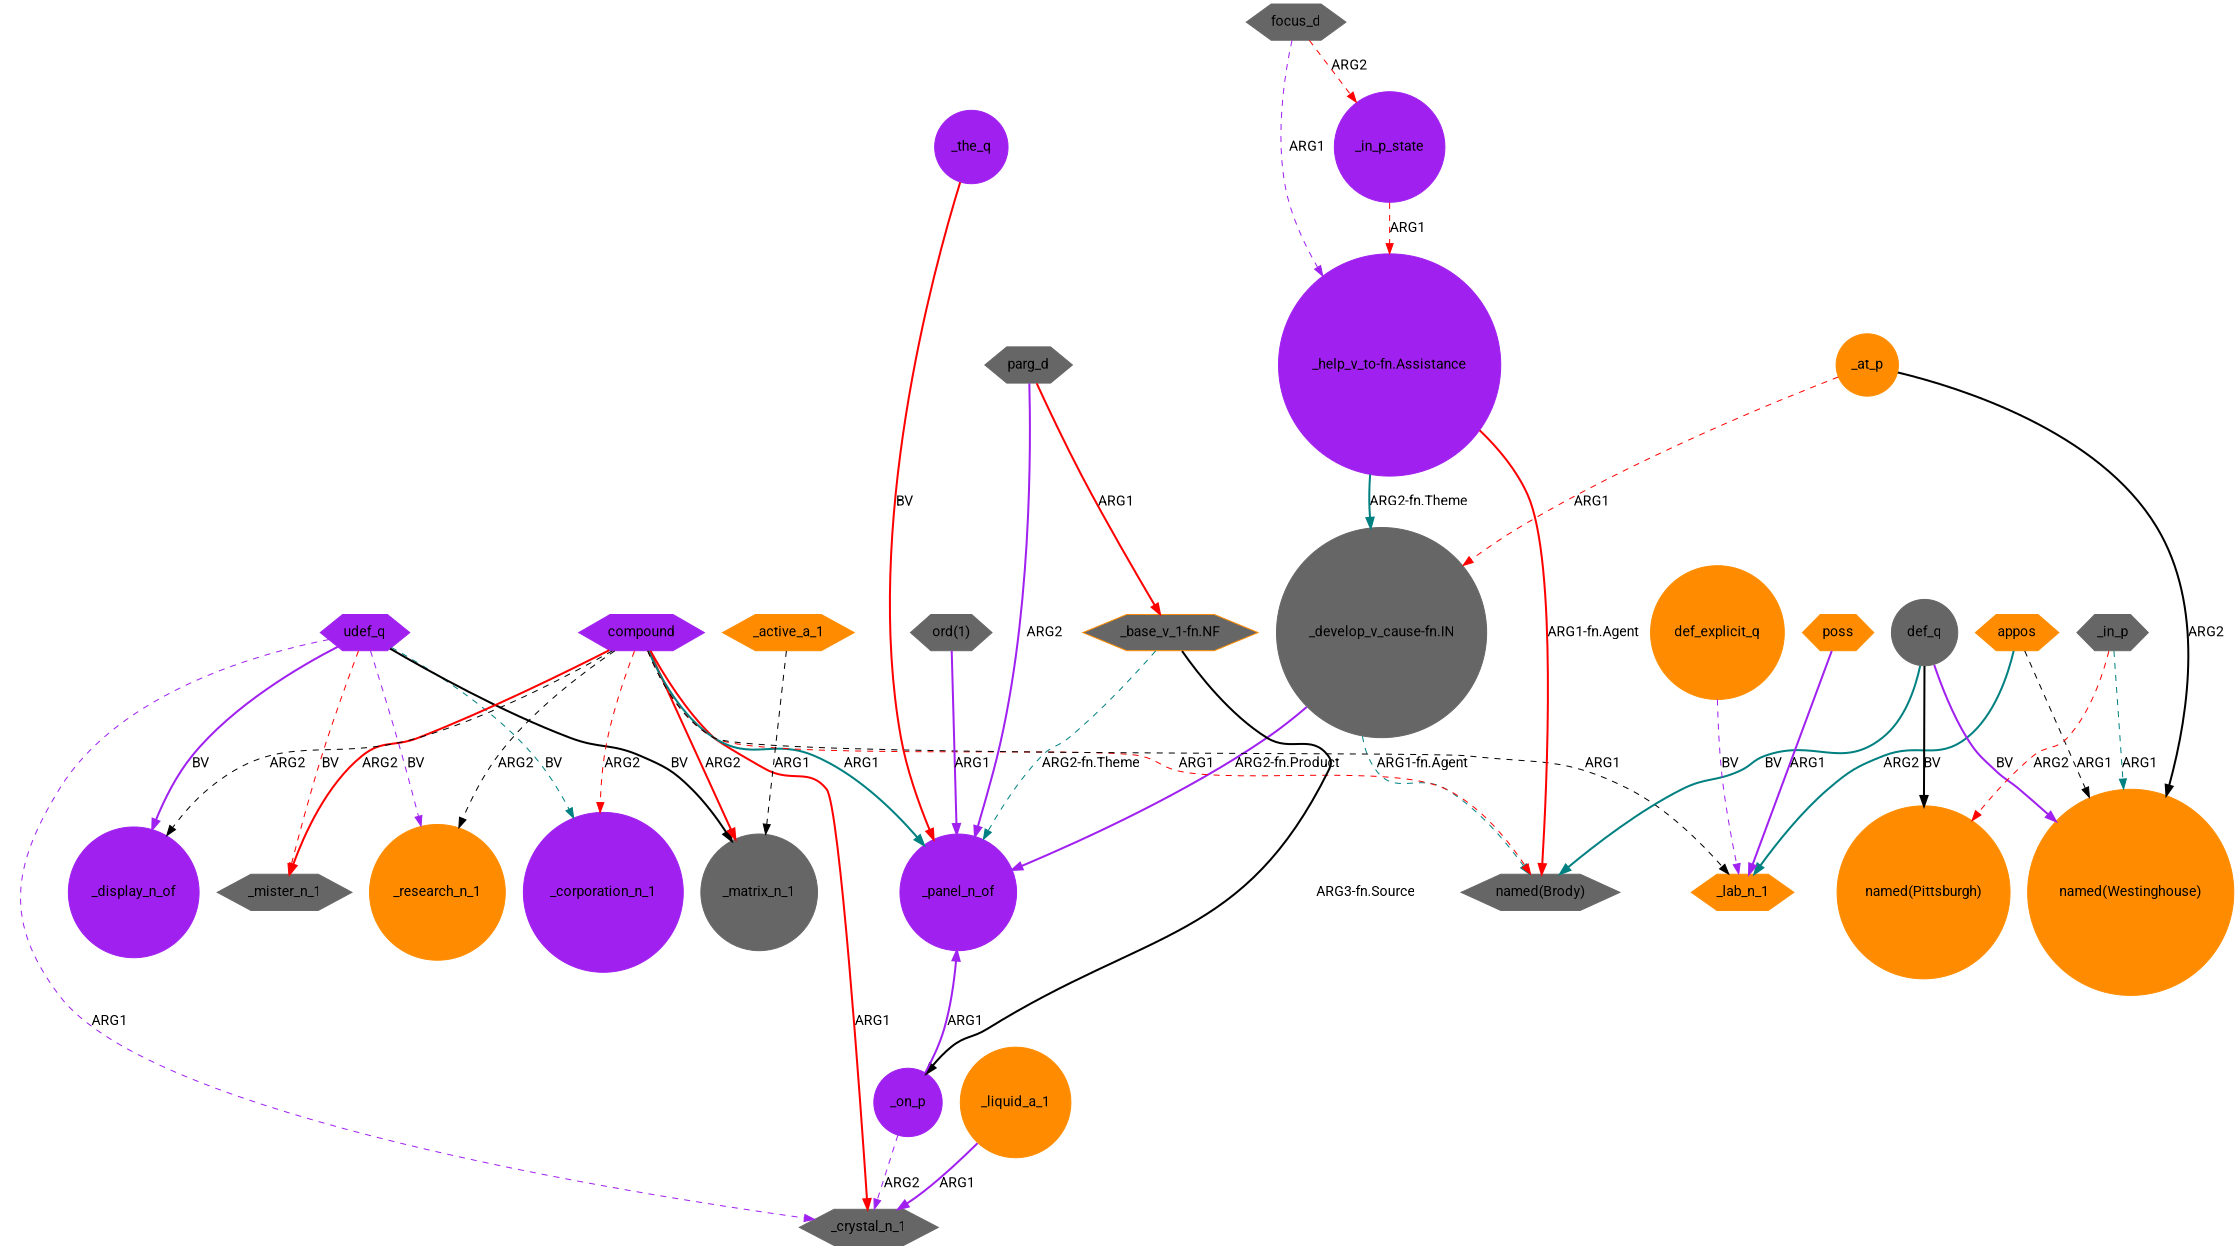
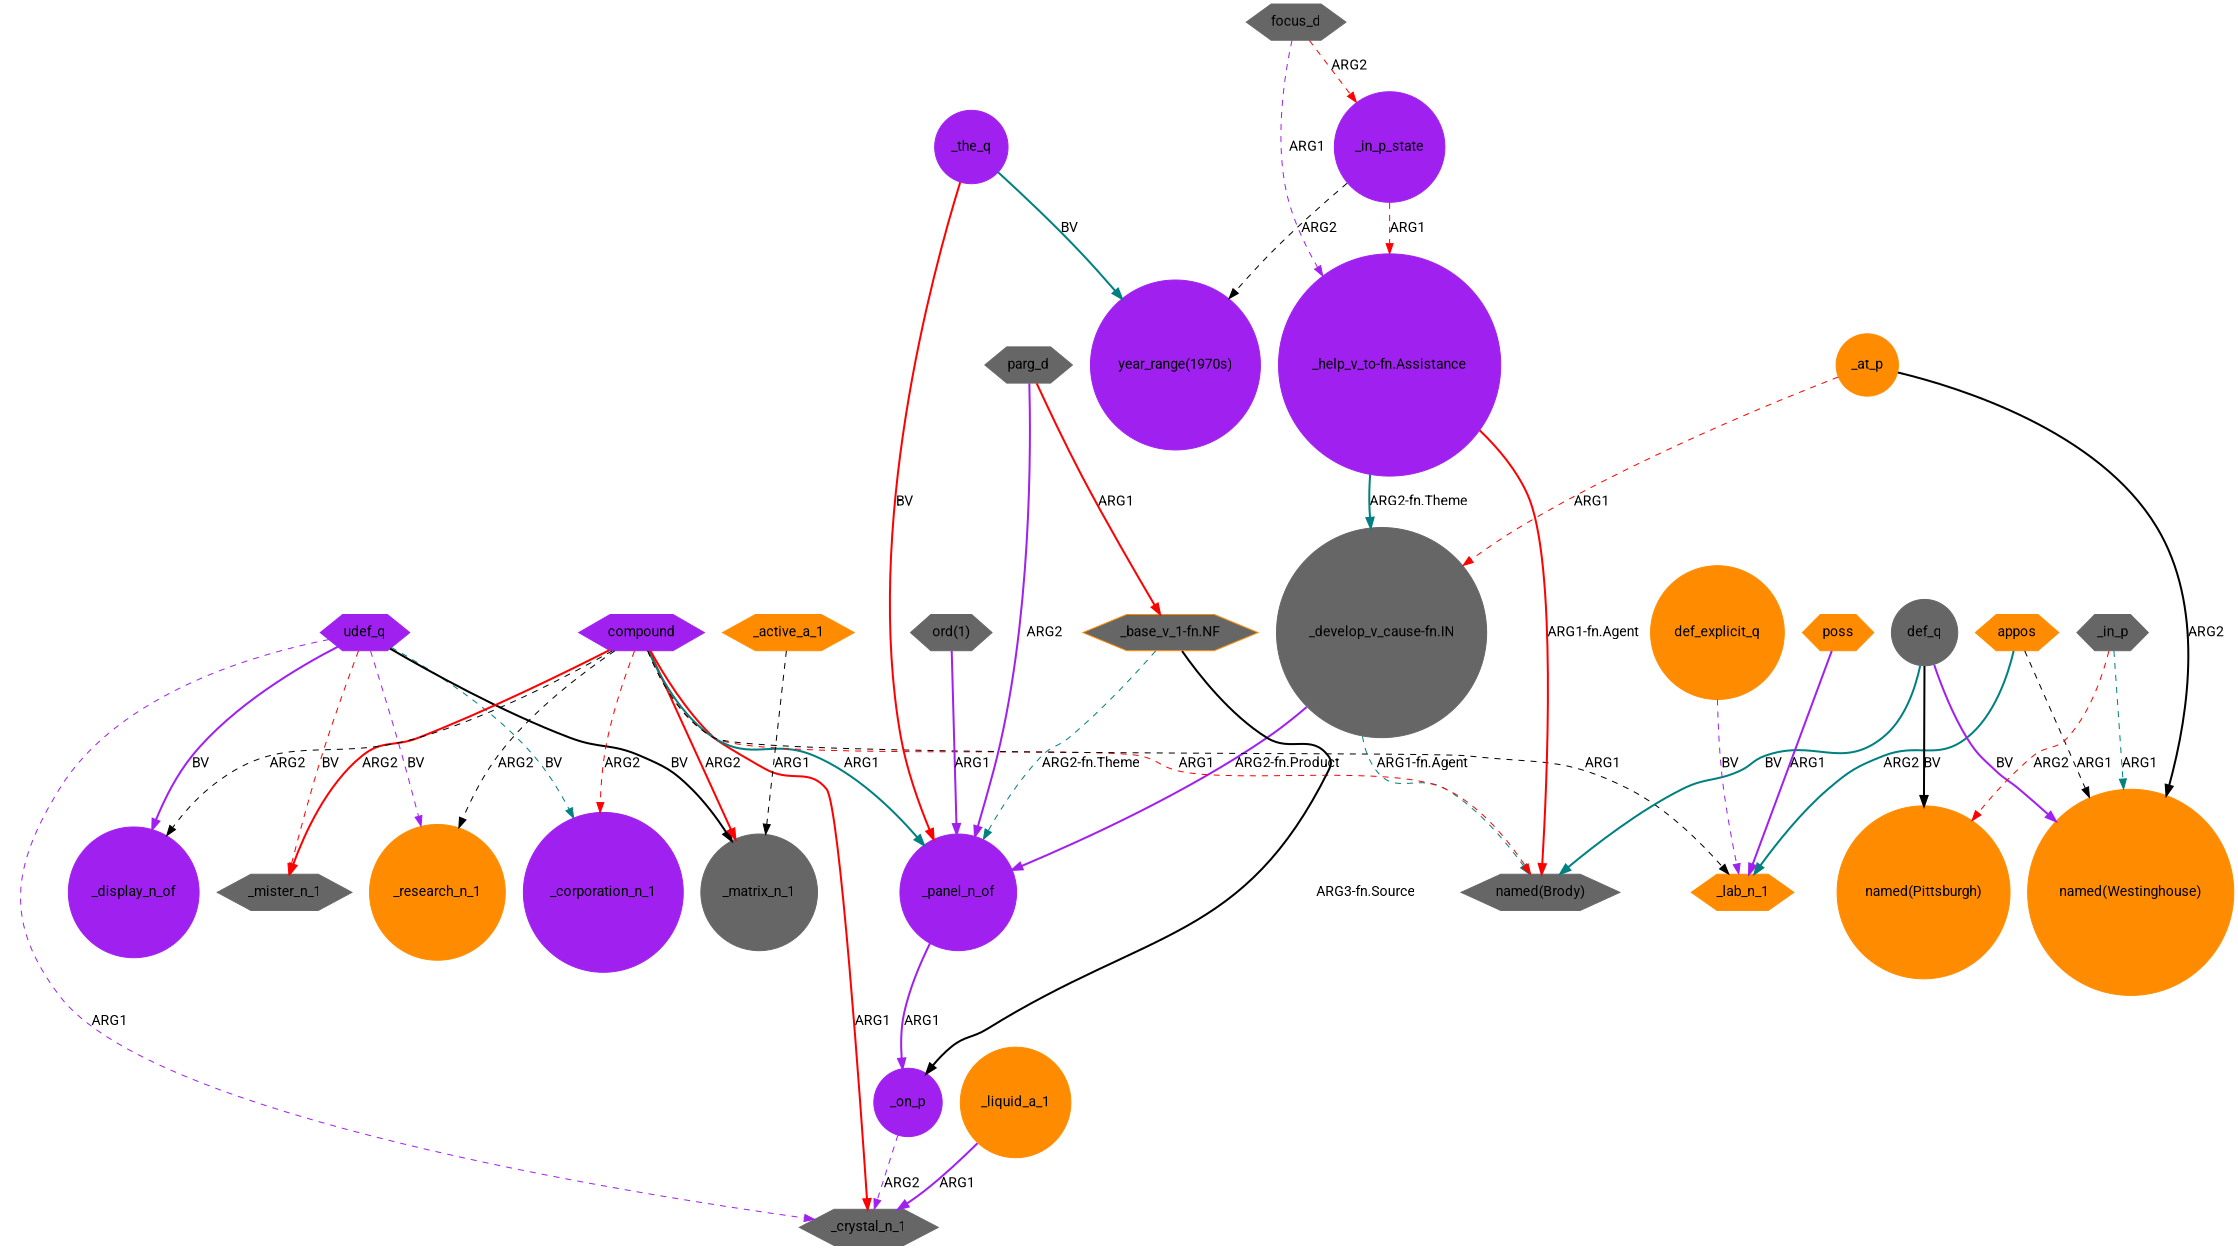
none -> (1175, 365)
(947, 1019) -> (908, 999)
